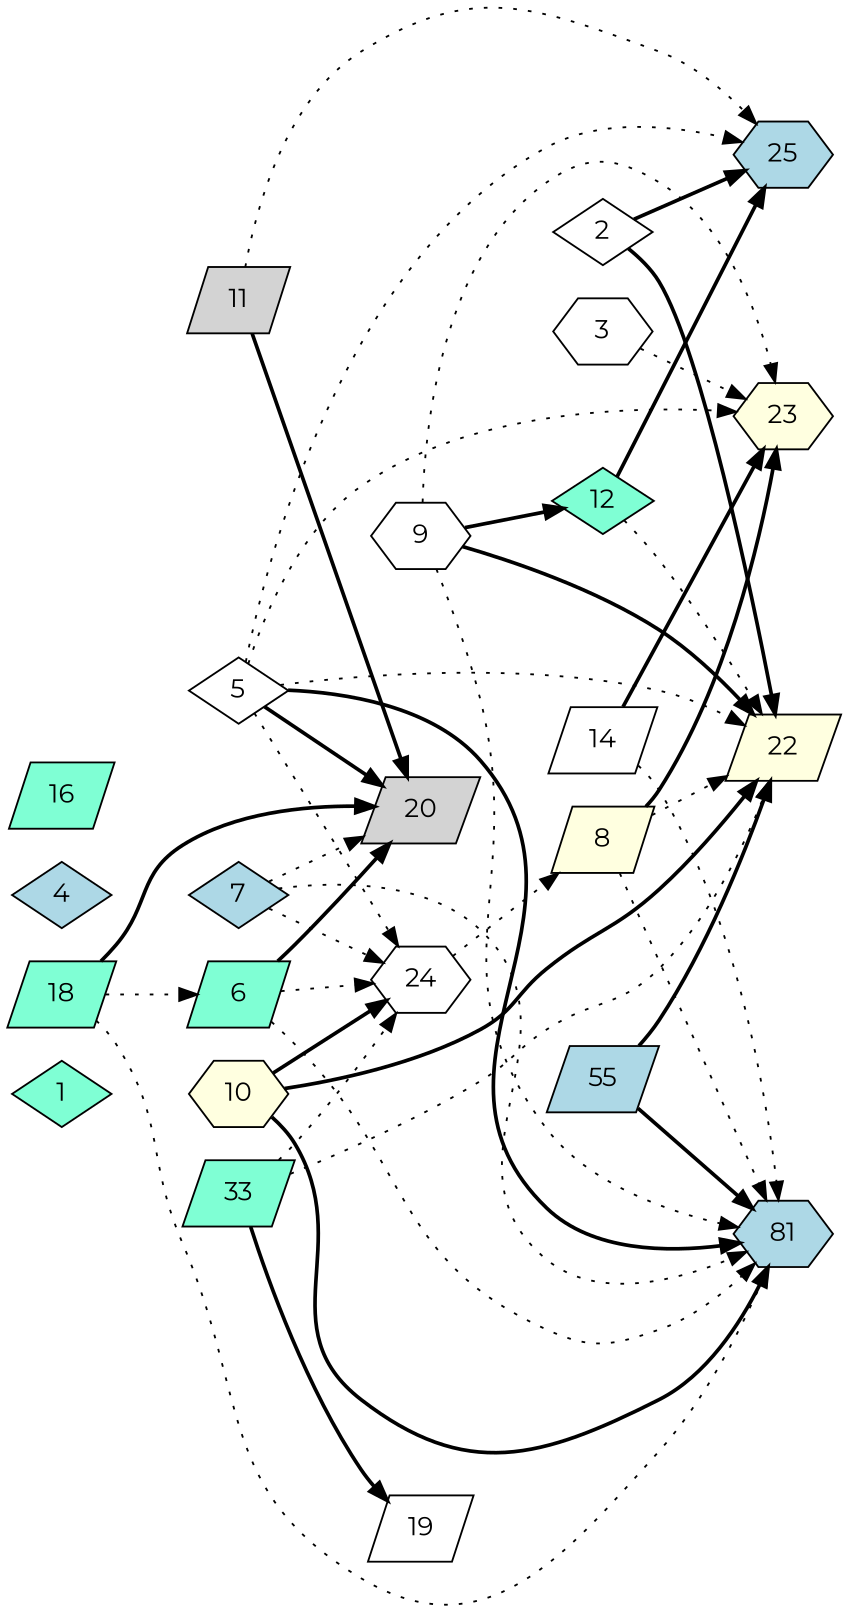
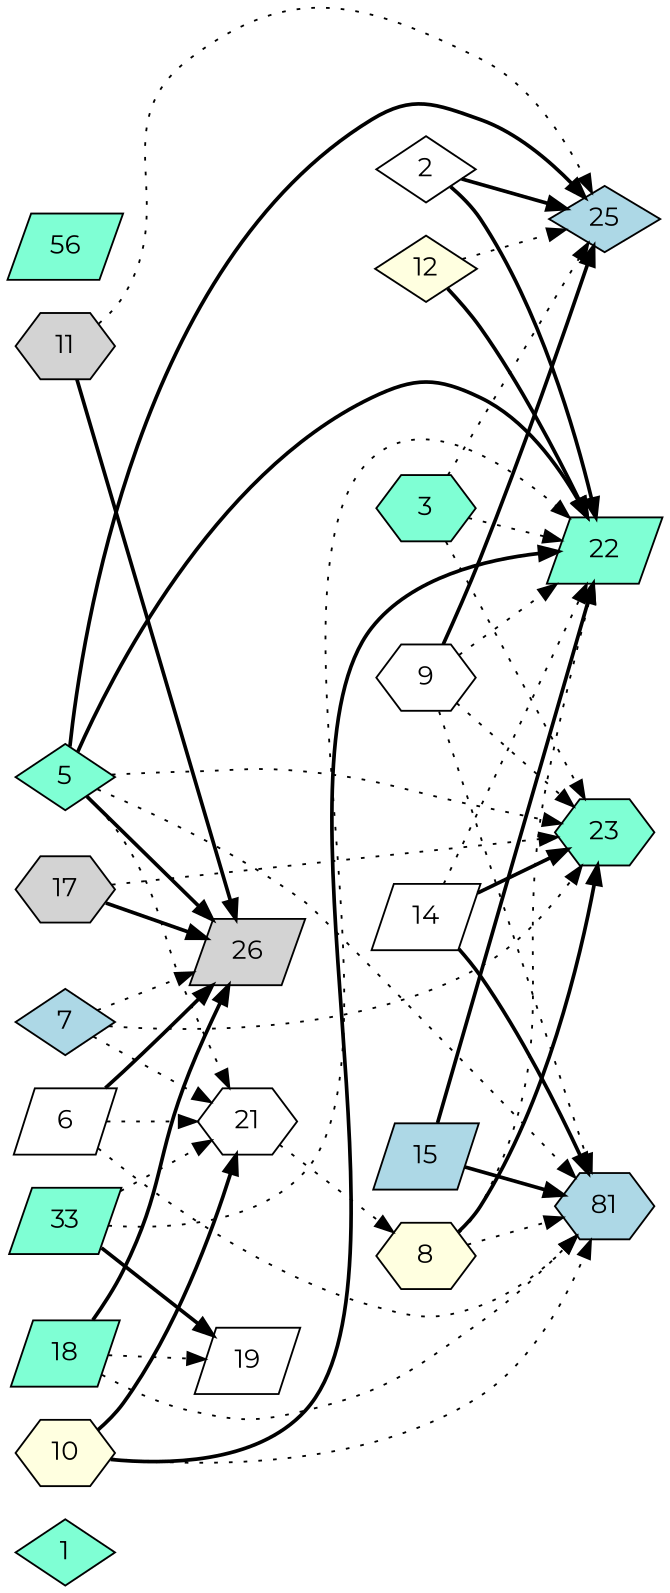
(783, 155) -> (605, 219)
(393, 296) -> (207, 298)
(239, 300) -> (65, 346)
(693, 327) -> (511, 245)
(603, 331) -> (426, 508)
none -> (517, 362)
(783, 416) -> (605, 832)
(603, 501) -> (426, 269)
(505, 520) -> (520, 456)
none -> (506, 527)
(613, 604) -> (505, 622)
(693, 606) -> (520, 390)
(507, 673) -> (285, 457)
(239, 691) -> (65, 777)
none -> (515, 735)
(783, 748) -> (605, 551)
(62, 796) -> (65, 247)
(421, 810) -> (247, 952)
(603, 840) -> (426, 1256)
none -> (65, 889)
(62, 895) -> none
(517, 952) -> (362, 958)
(733, 964) -> (520, 1038)
(421, 980) -> (247, 1121)
(142, 994) -> (140, 1357)
(239, 994) -> (65, 1121)
(603, 1079) -> (426, 1156)
(510, 1104) -> (361, 1011)
(433, 1441) -> (387, 1438)
